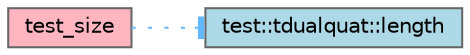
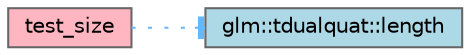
(334, 28) -> (334, 28)
